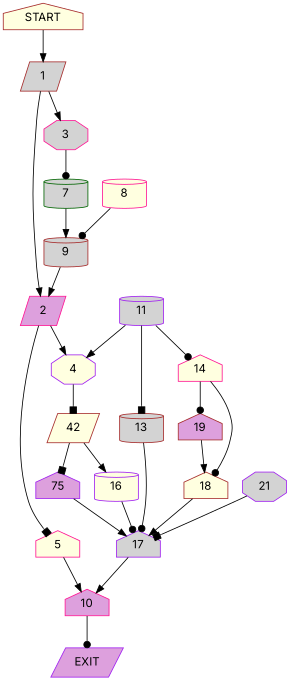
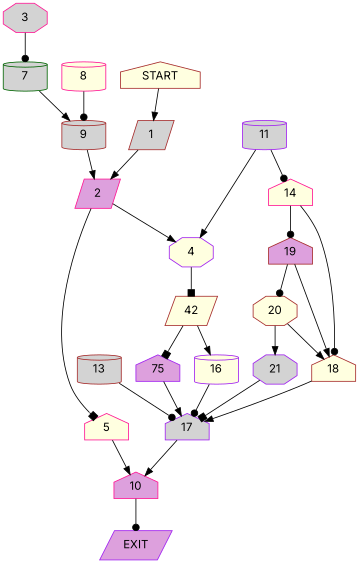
(53, 102) -> none
none -> (275, 311)
(142, 365) -> none
